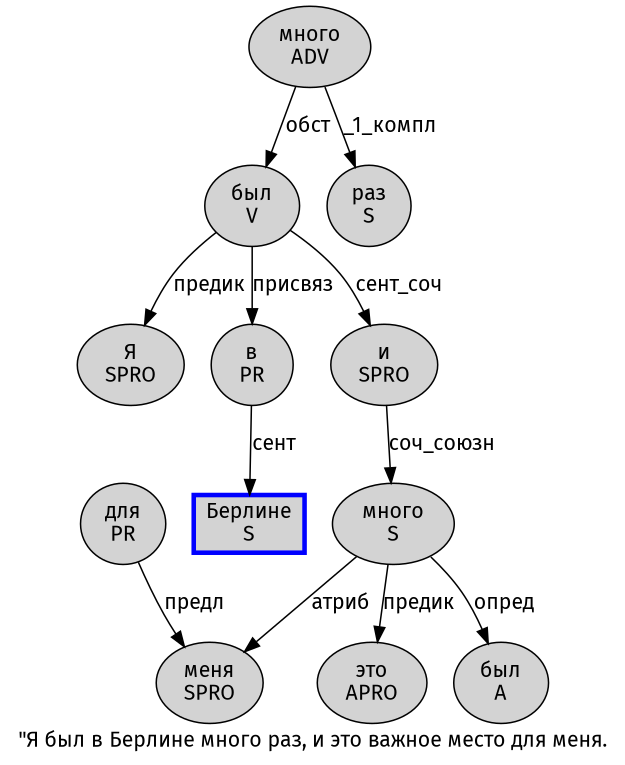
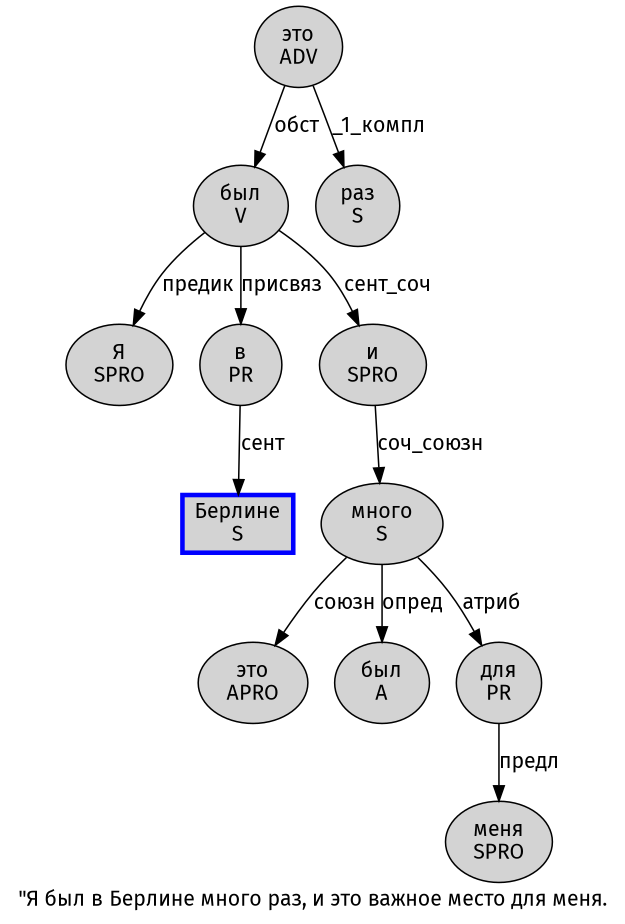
(310, 47) -> (299, 47)
(306, 599) -> (449, 592)
(419, 603) -> (345, 603)
